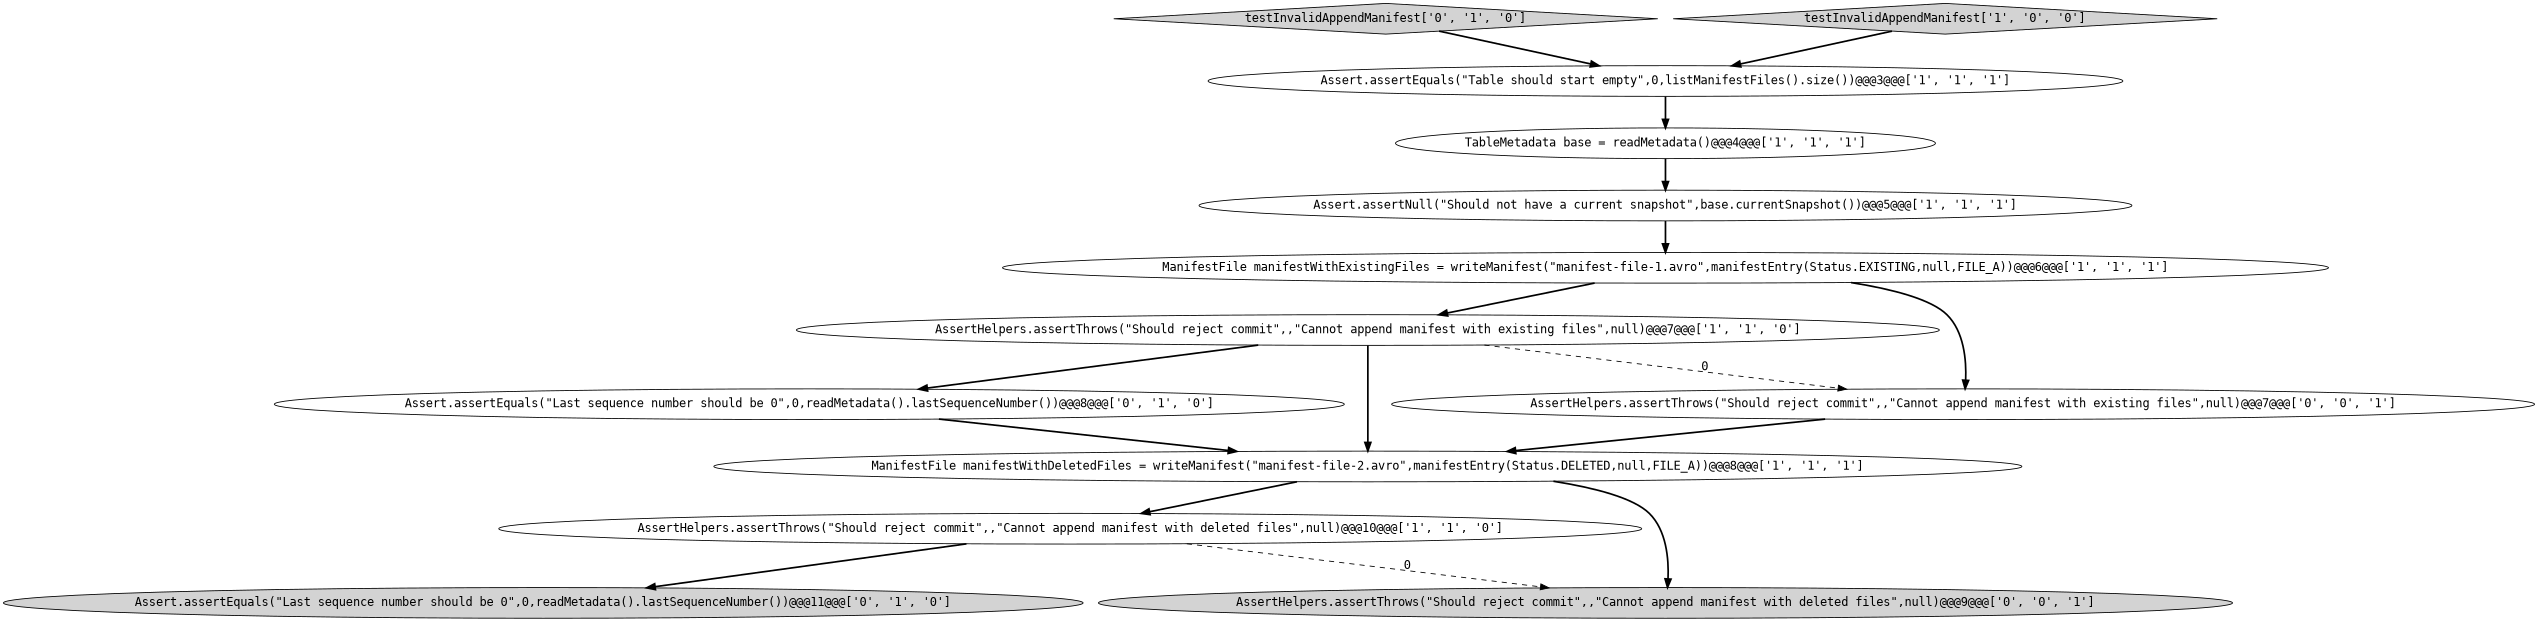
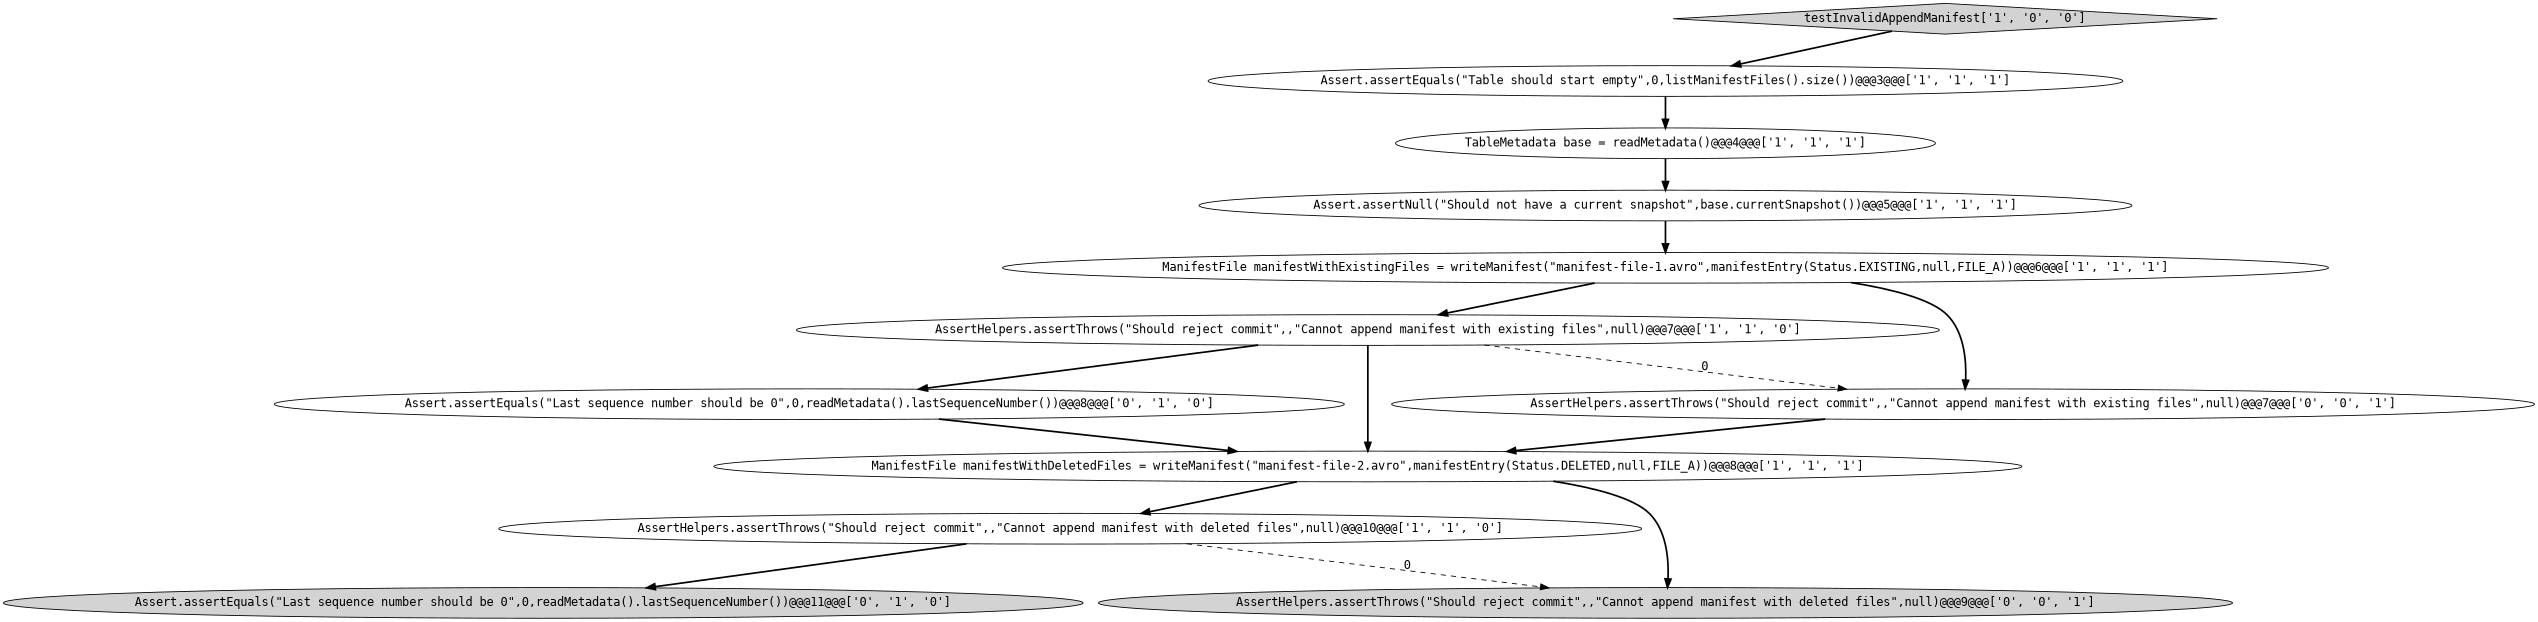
(1386, 19) -> none
